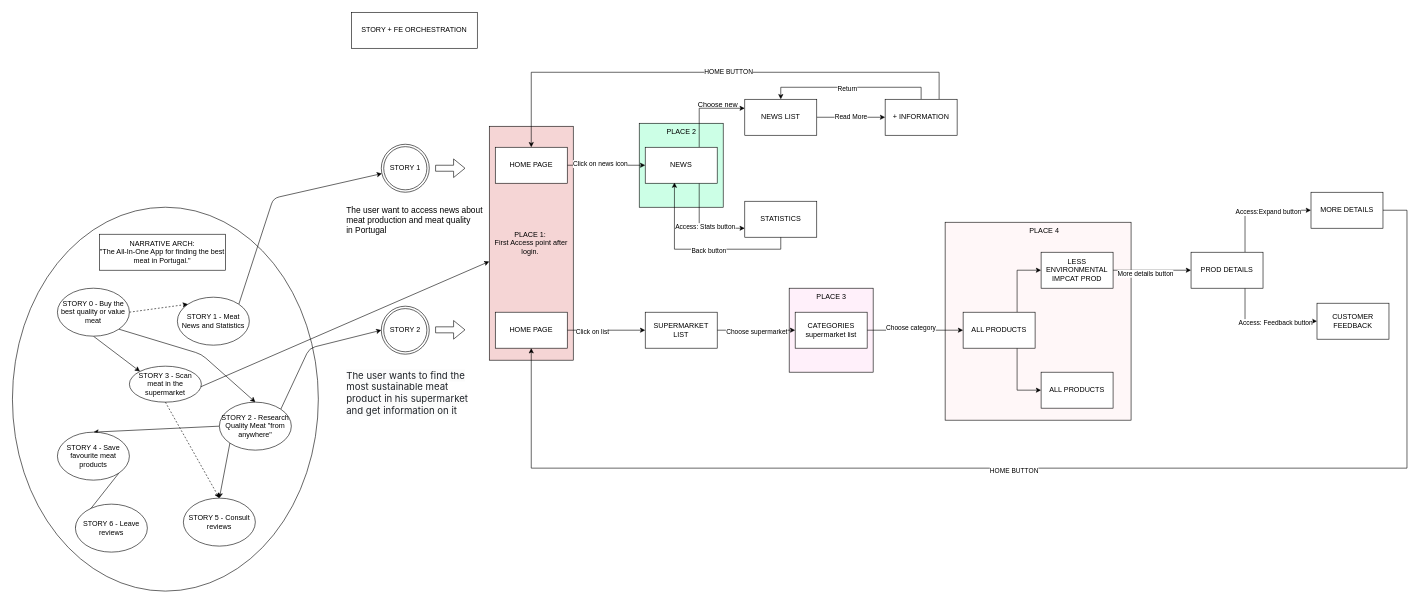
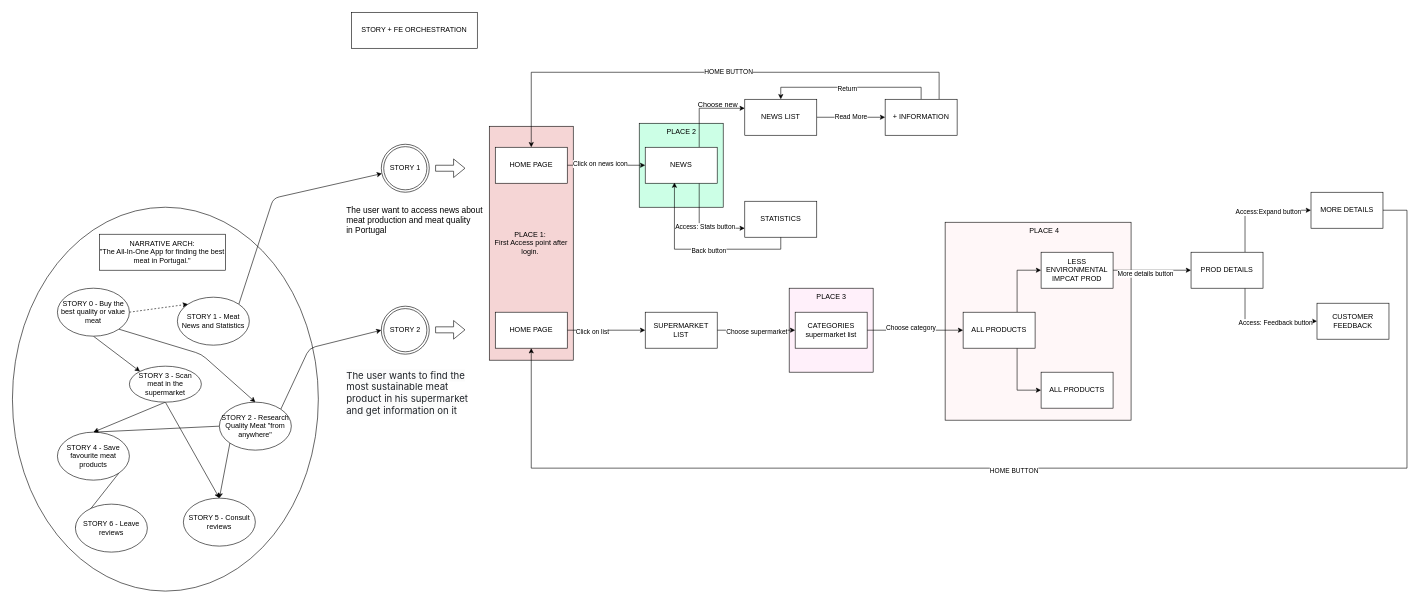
(343, 325) -> (131, 417)
(191, 449) -> (191, 449)
